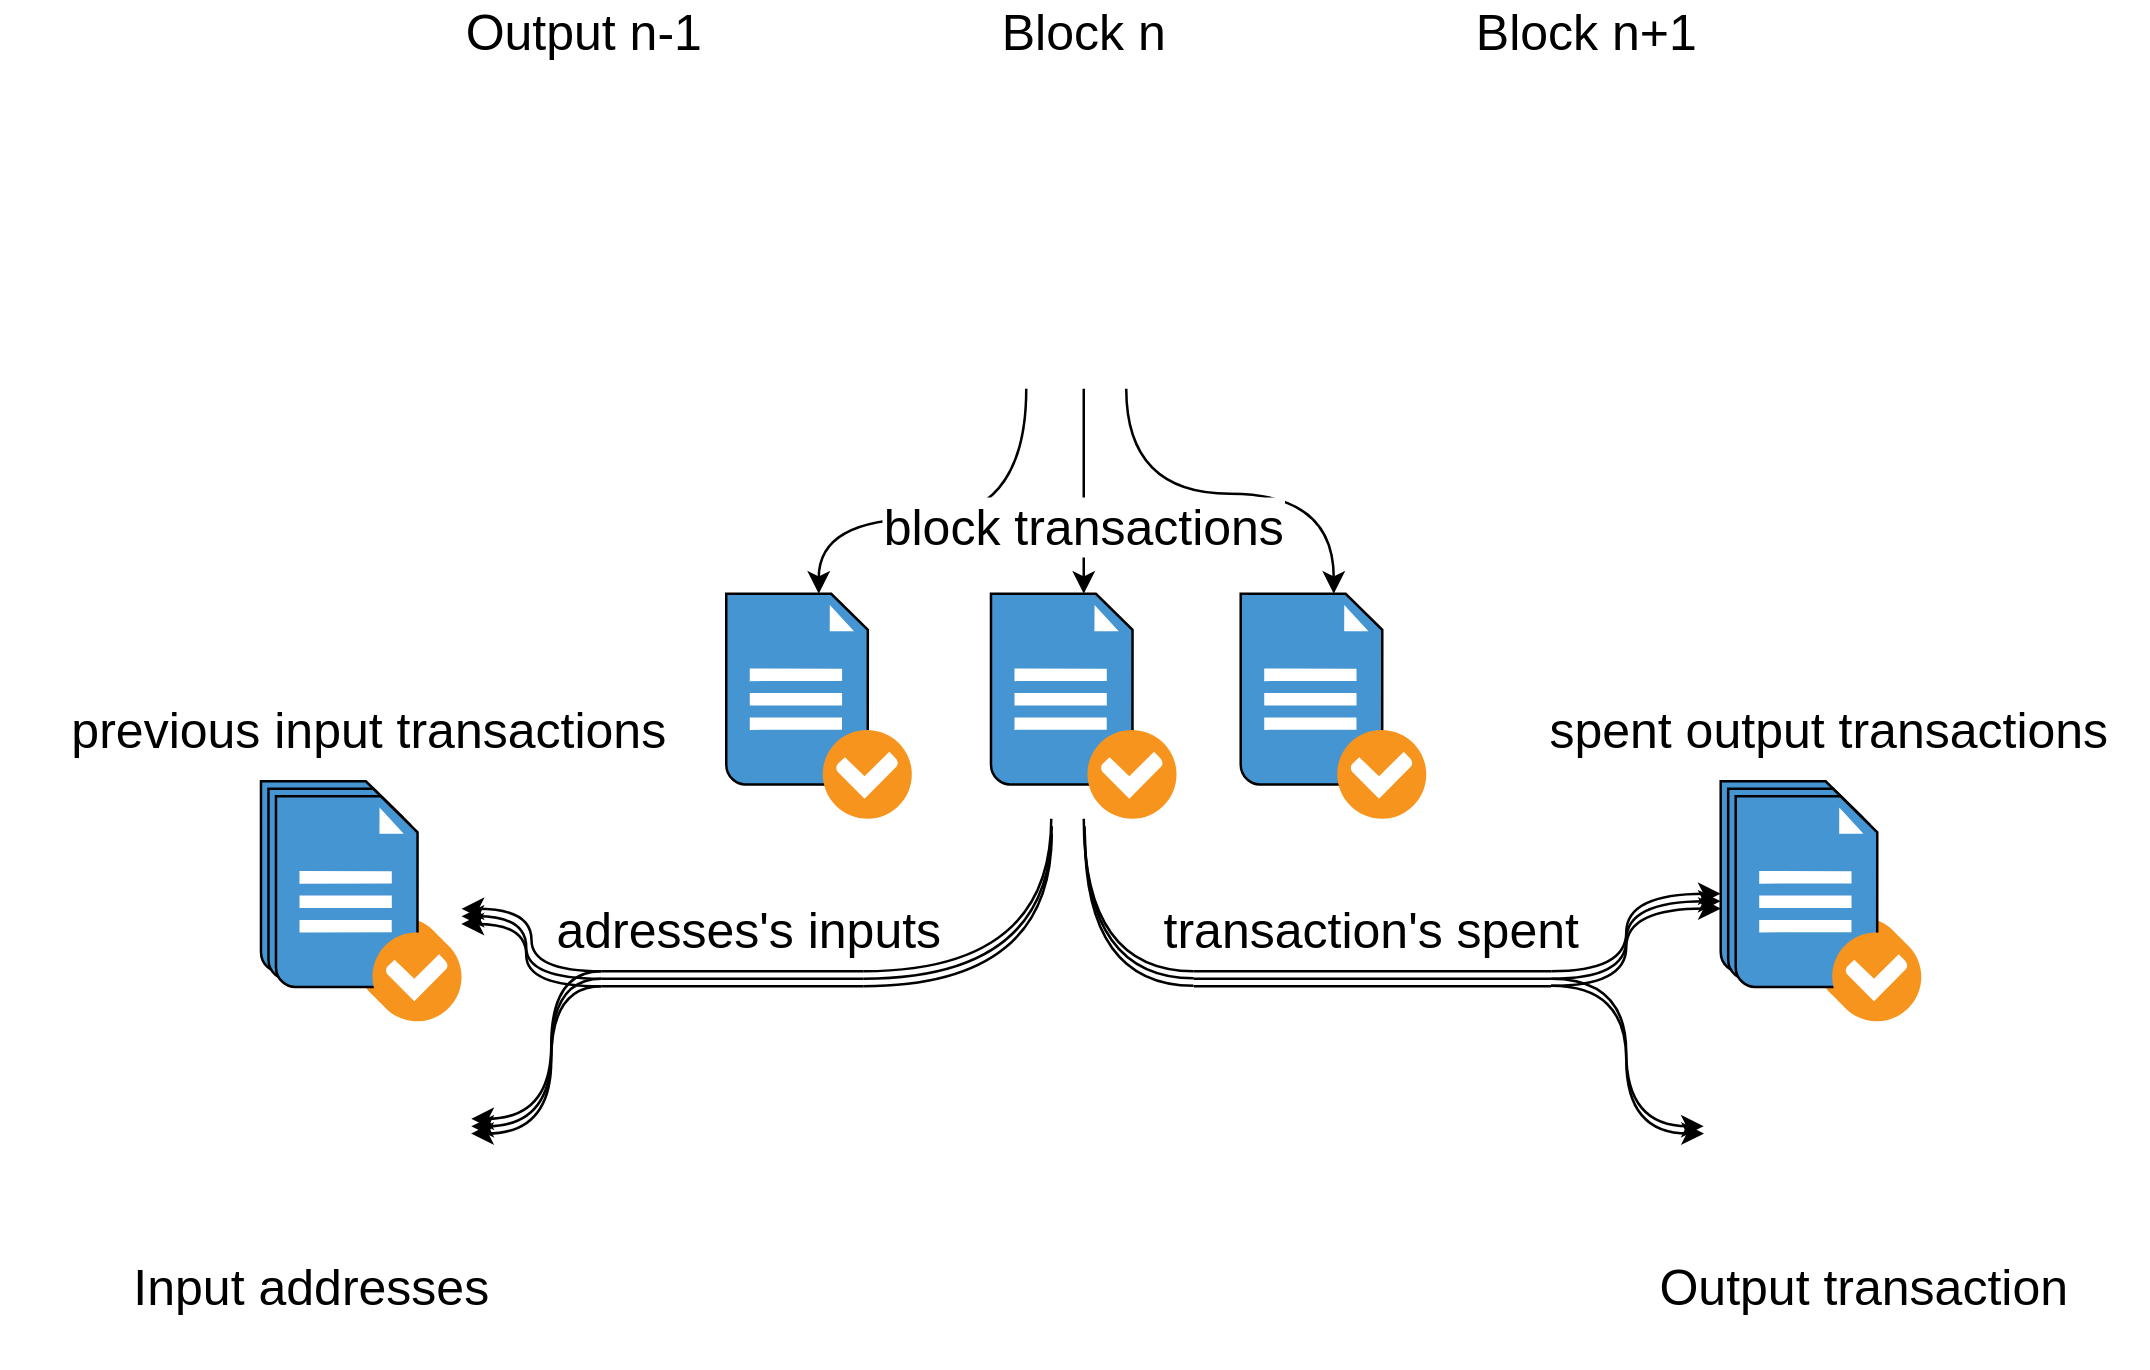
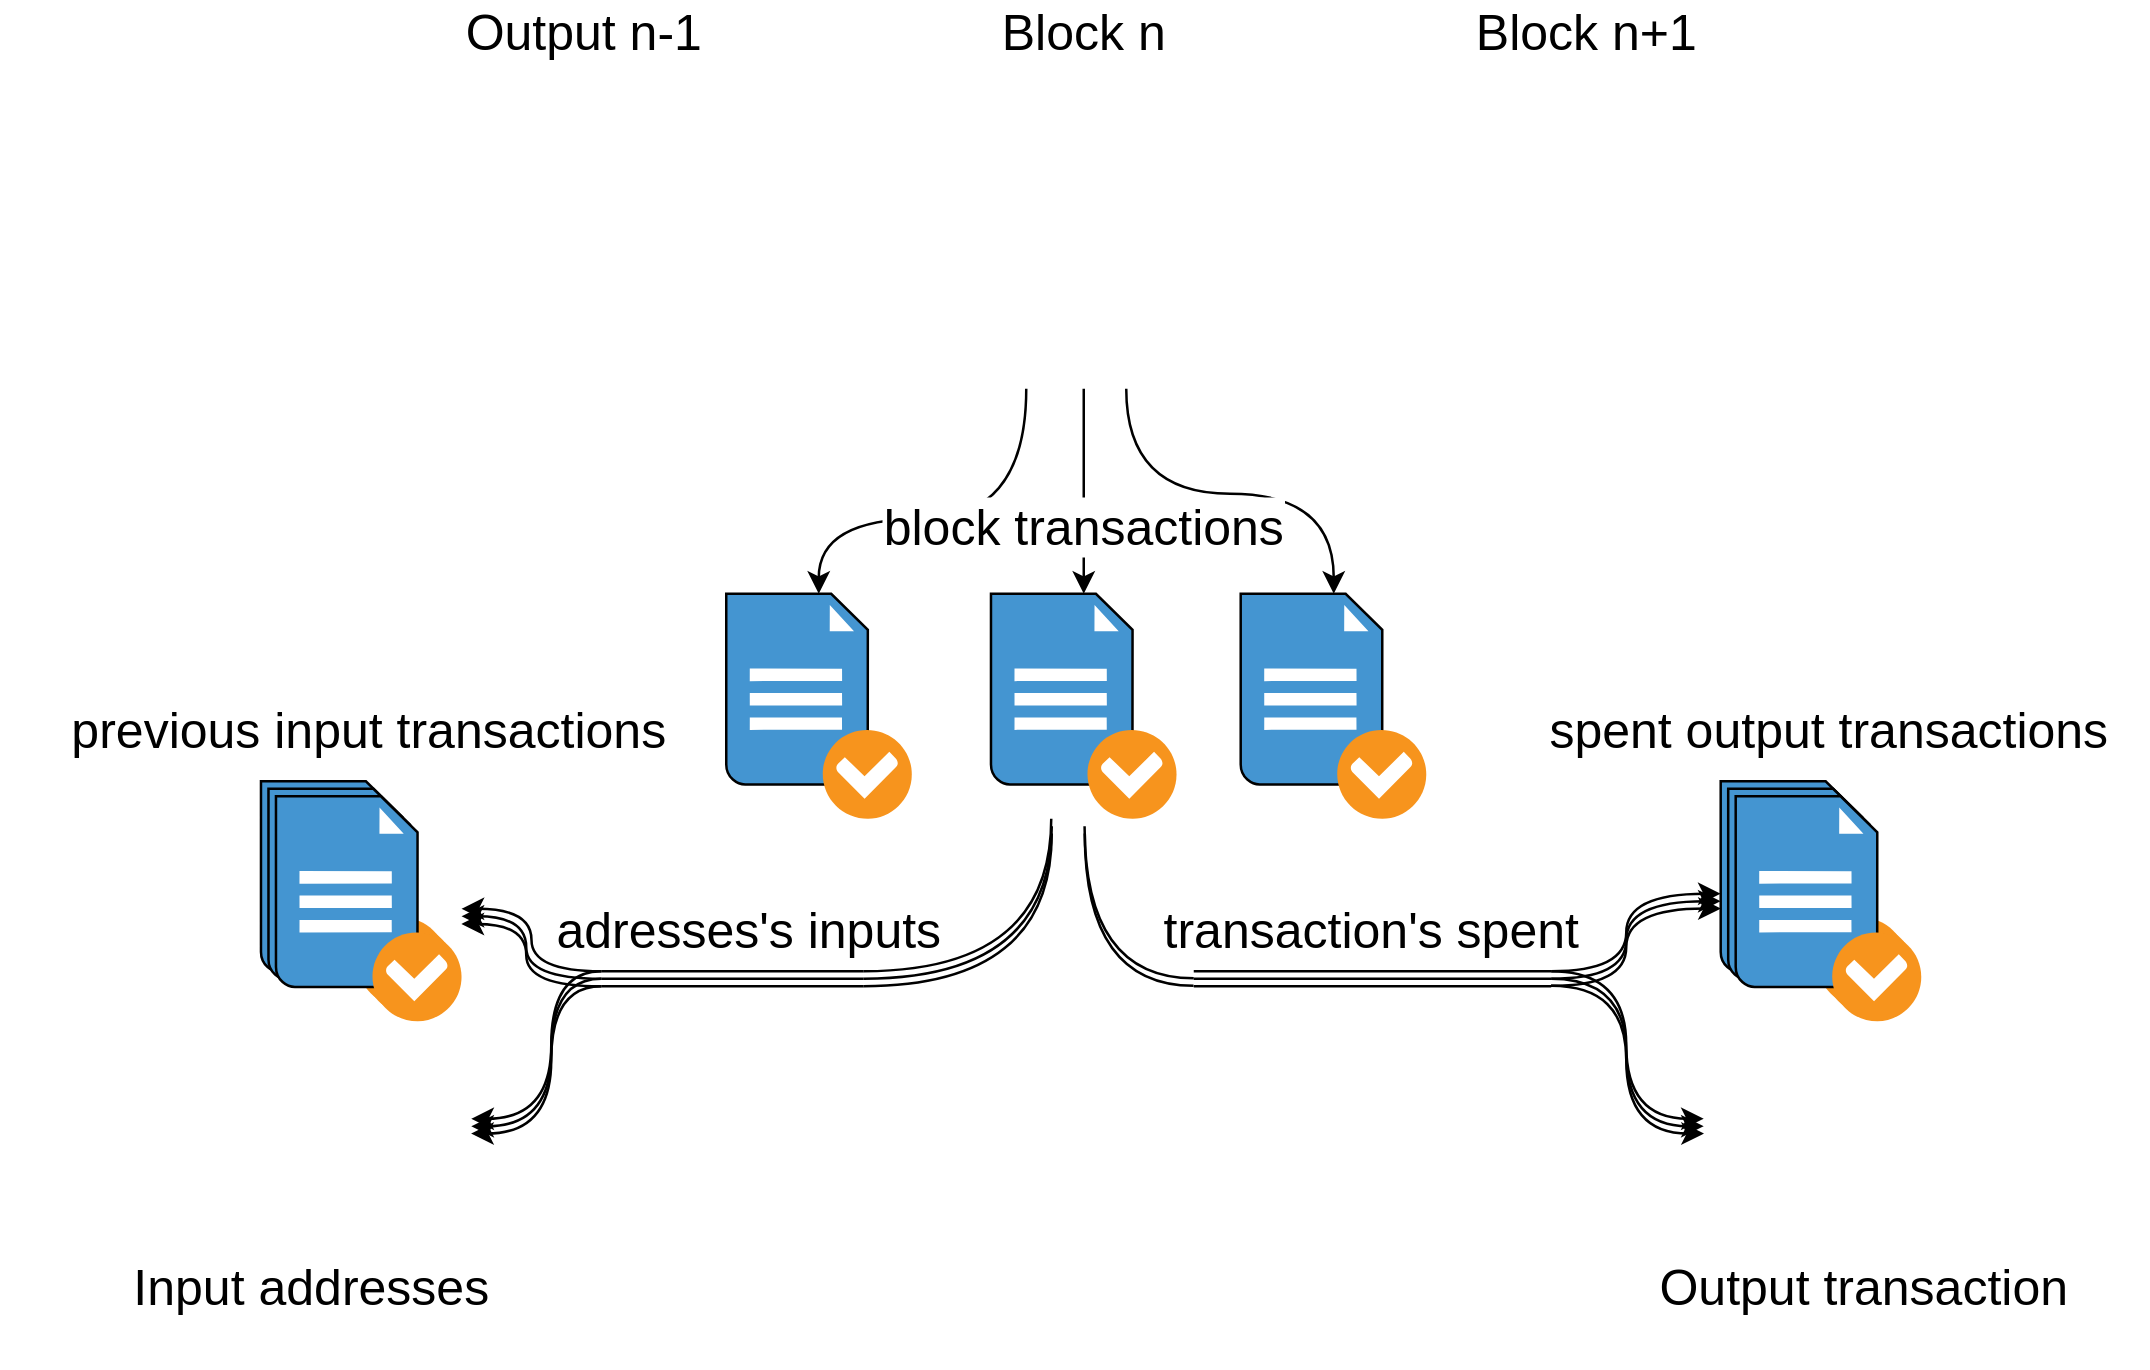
(1148, 962) -> none
none -> (1657, 1113)
